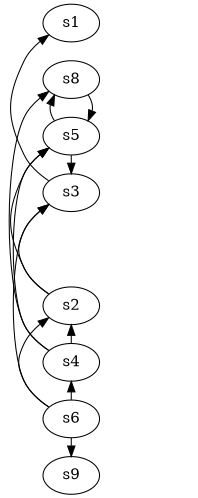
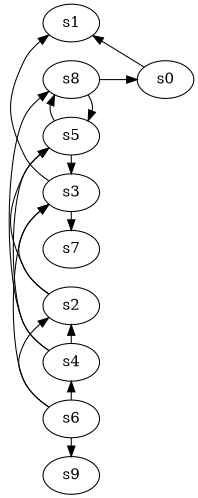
none -> (166, 80)
none -> (71, 249)
